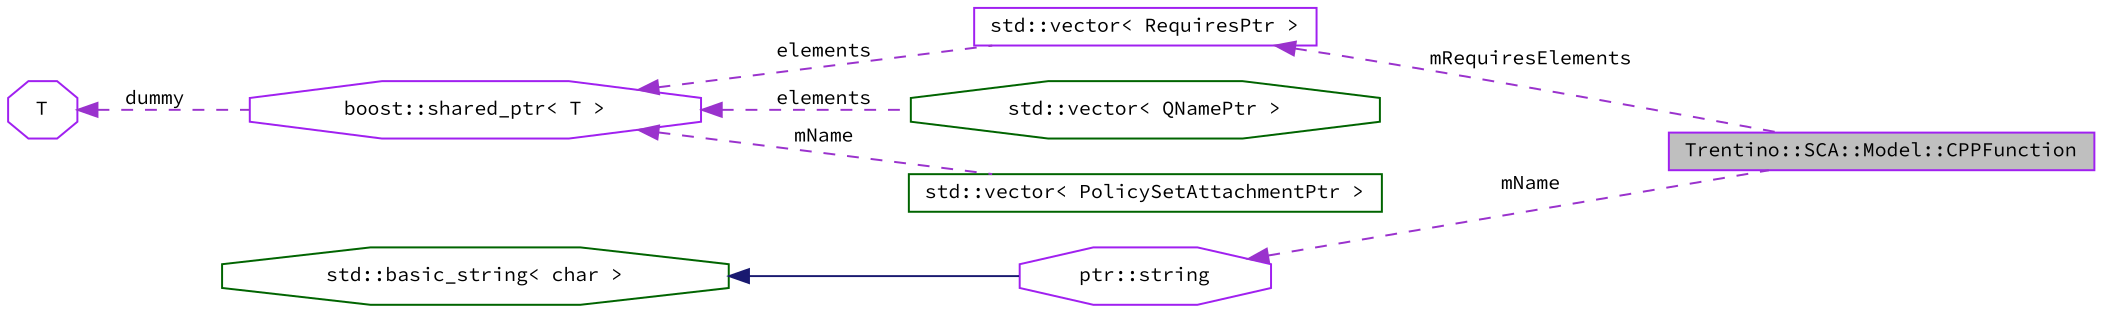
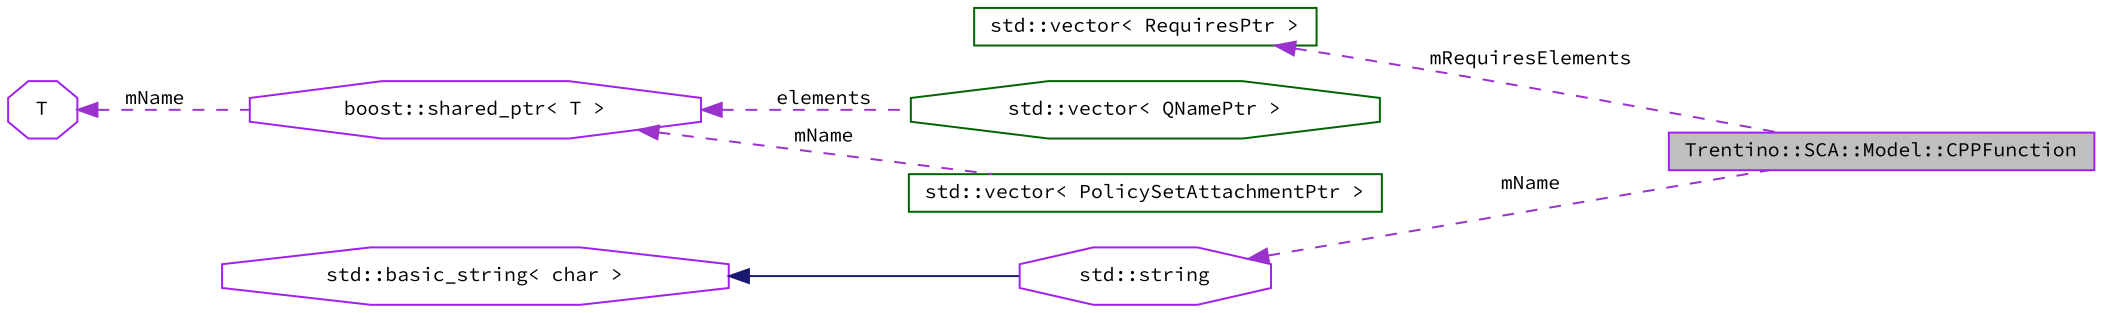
(1145, 27) -> (1145, 27)
(825, 66) -> none
(150, 99) -> (150, 99)
(475, 276) -> (475, 276)
(1145, 276) -> (1145, 276)
